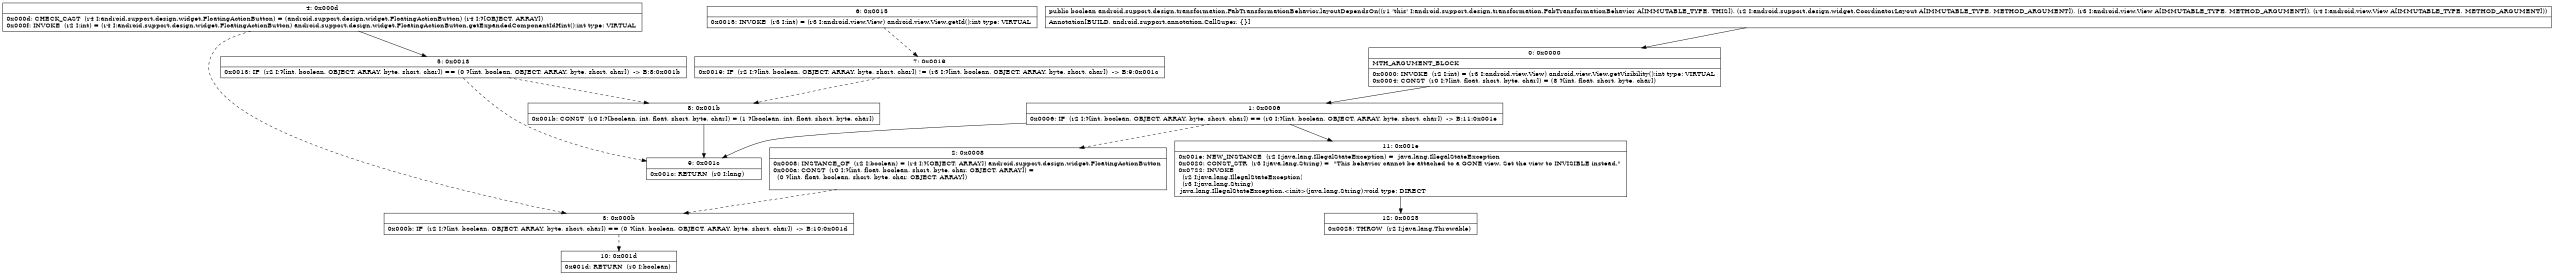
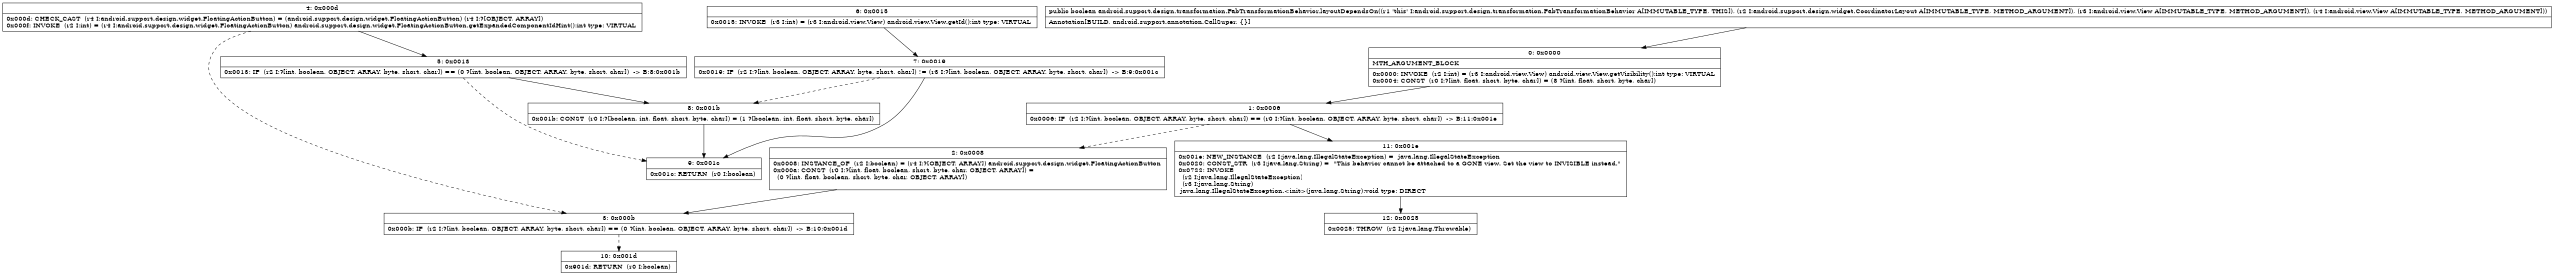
(899, 41) -> (899, 41)
(576, 90) -> (576, 90)
(875, 131) -> (837, 137)
(698, 174) -> (704, 174)
(763, 201) -> (763, 201)
